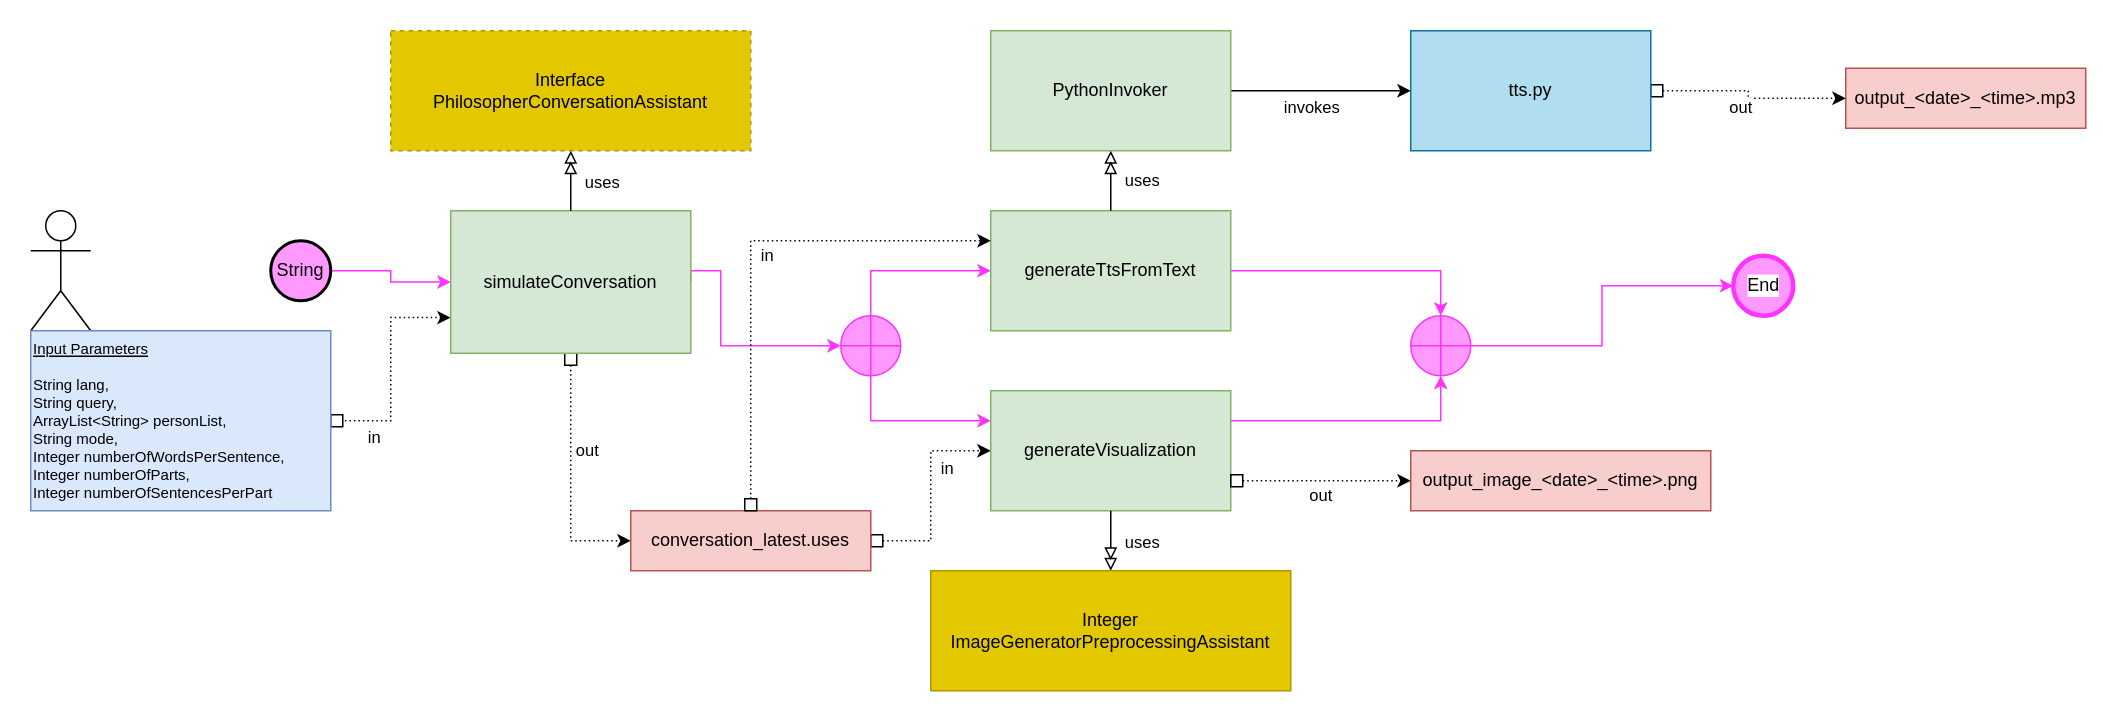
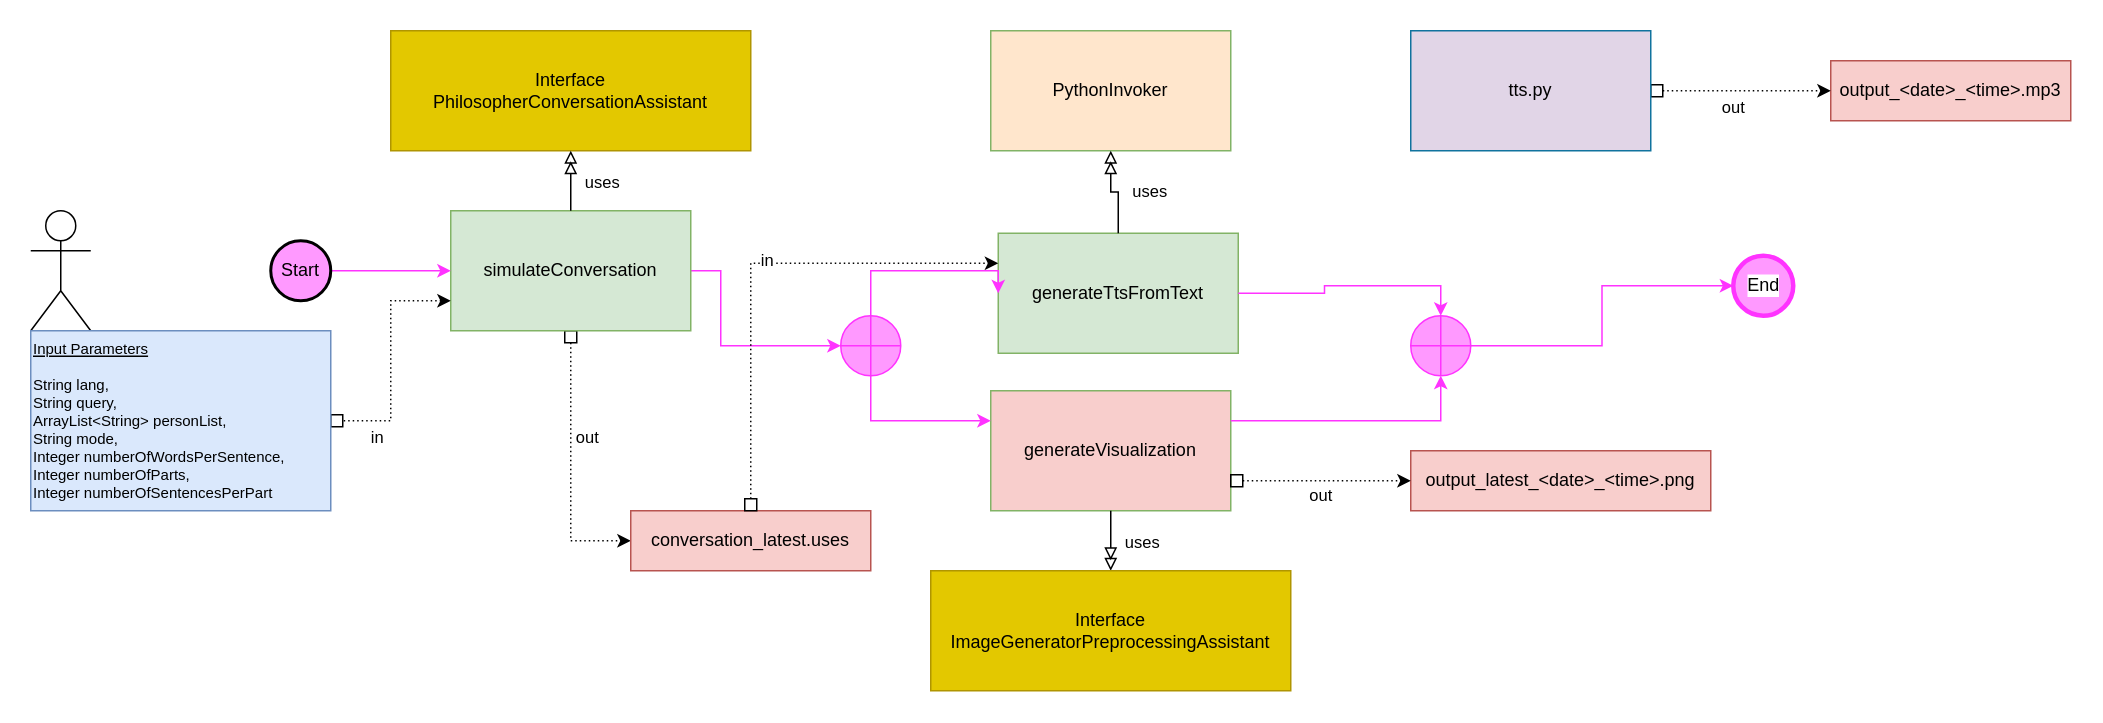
(571, 91) -> (571, 91)
(1111, 91) -> (1111, 91)
(1316, 91) -> none
(1531, 91) -> (1531, 91)
(1966, 98) -> (1951, 91)
(301, 271) -> (301, 271)
(1111, 271) -> (1118, 293)
(571, 282) -> (571, 271)
(1111, 451) -> (1111, 451)
(1561, 481) -> (1561, 481)
(931, 495) -> none
(1111, 631) -> (1111, 631)
